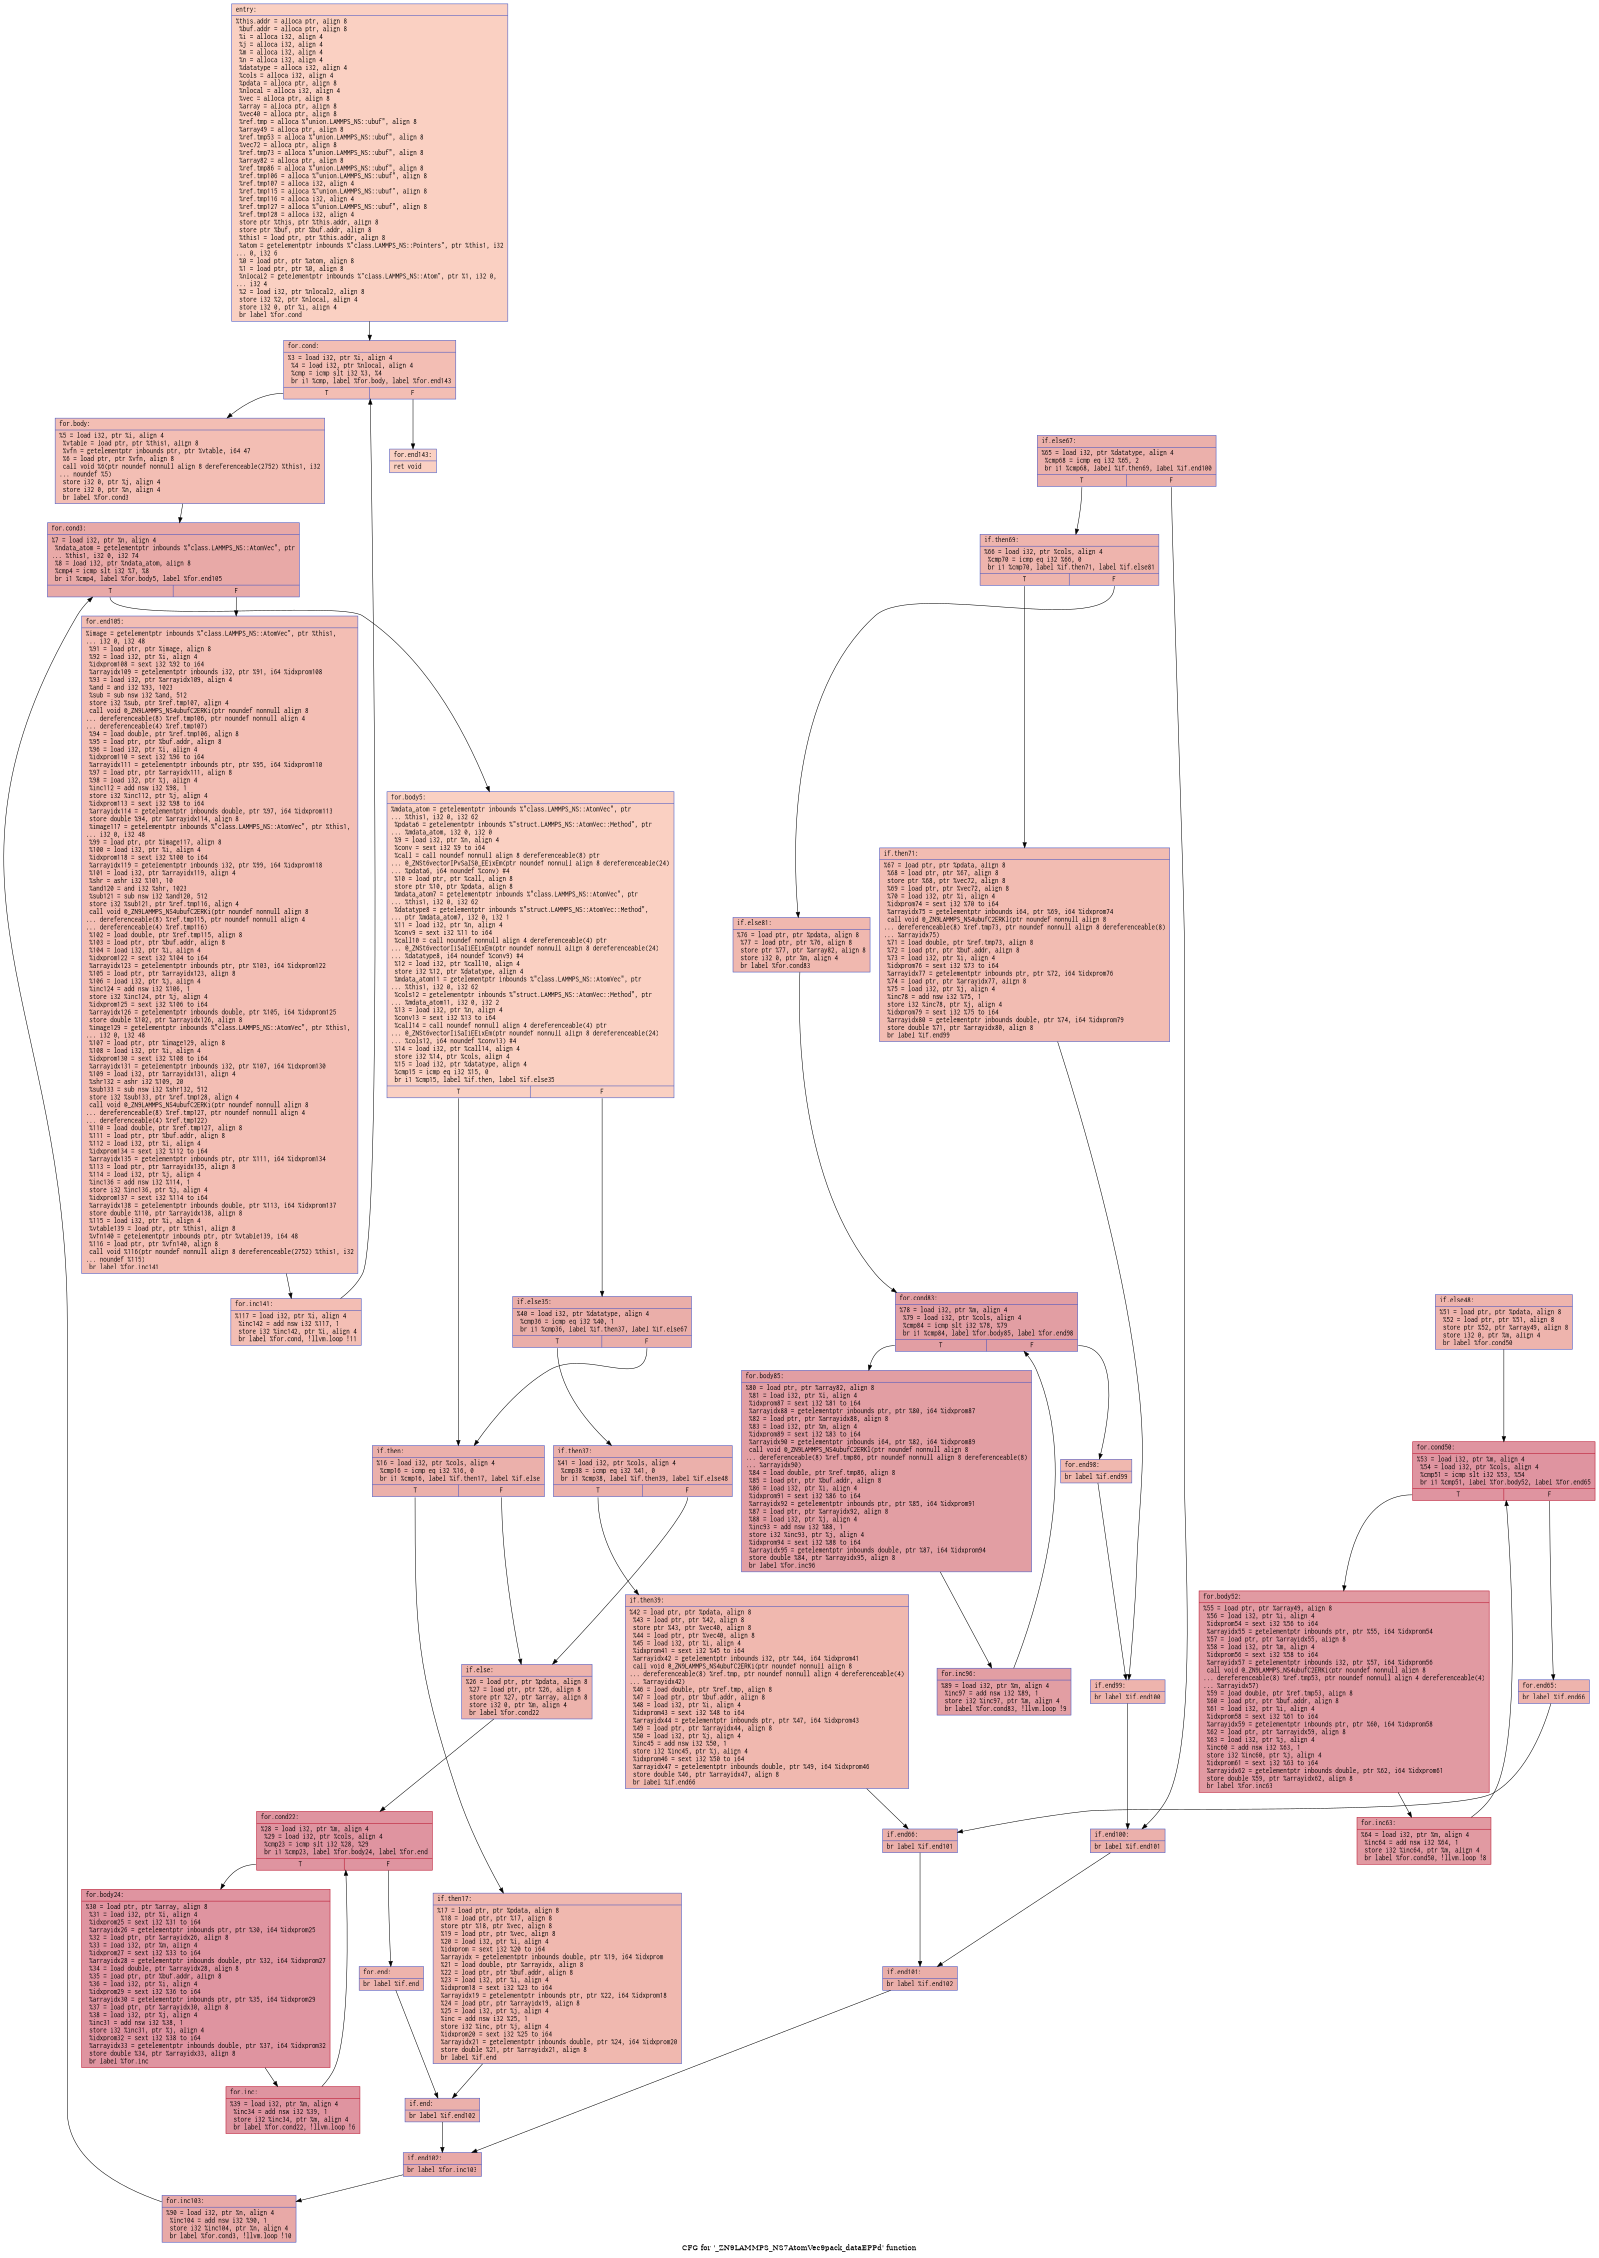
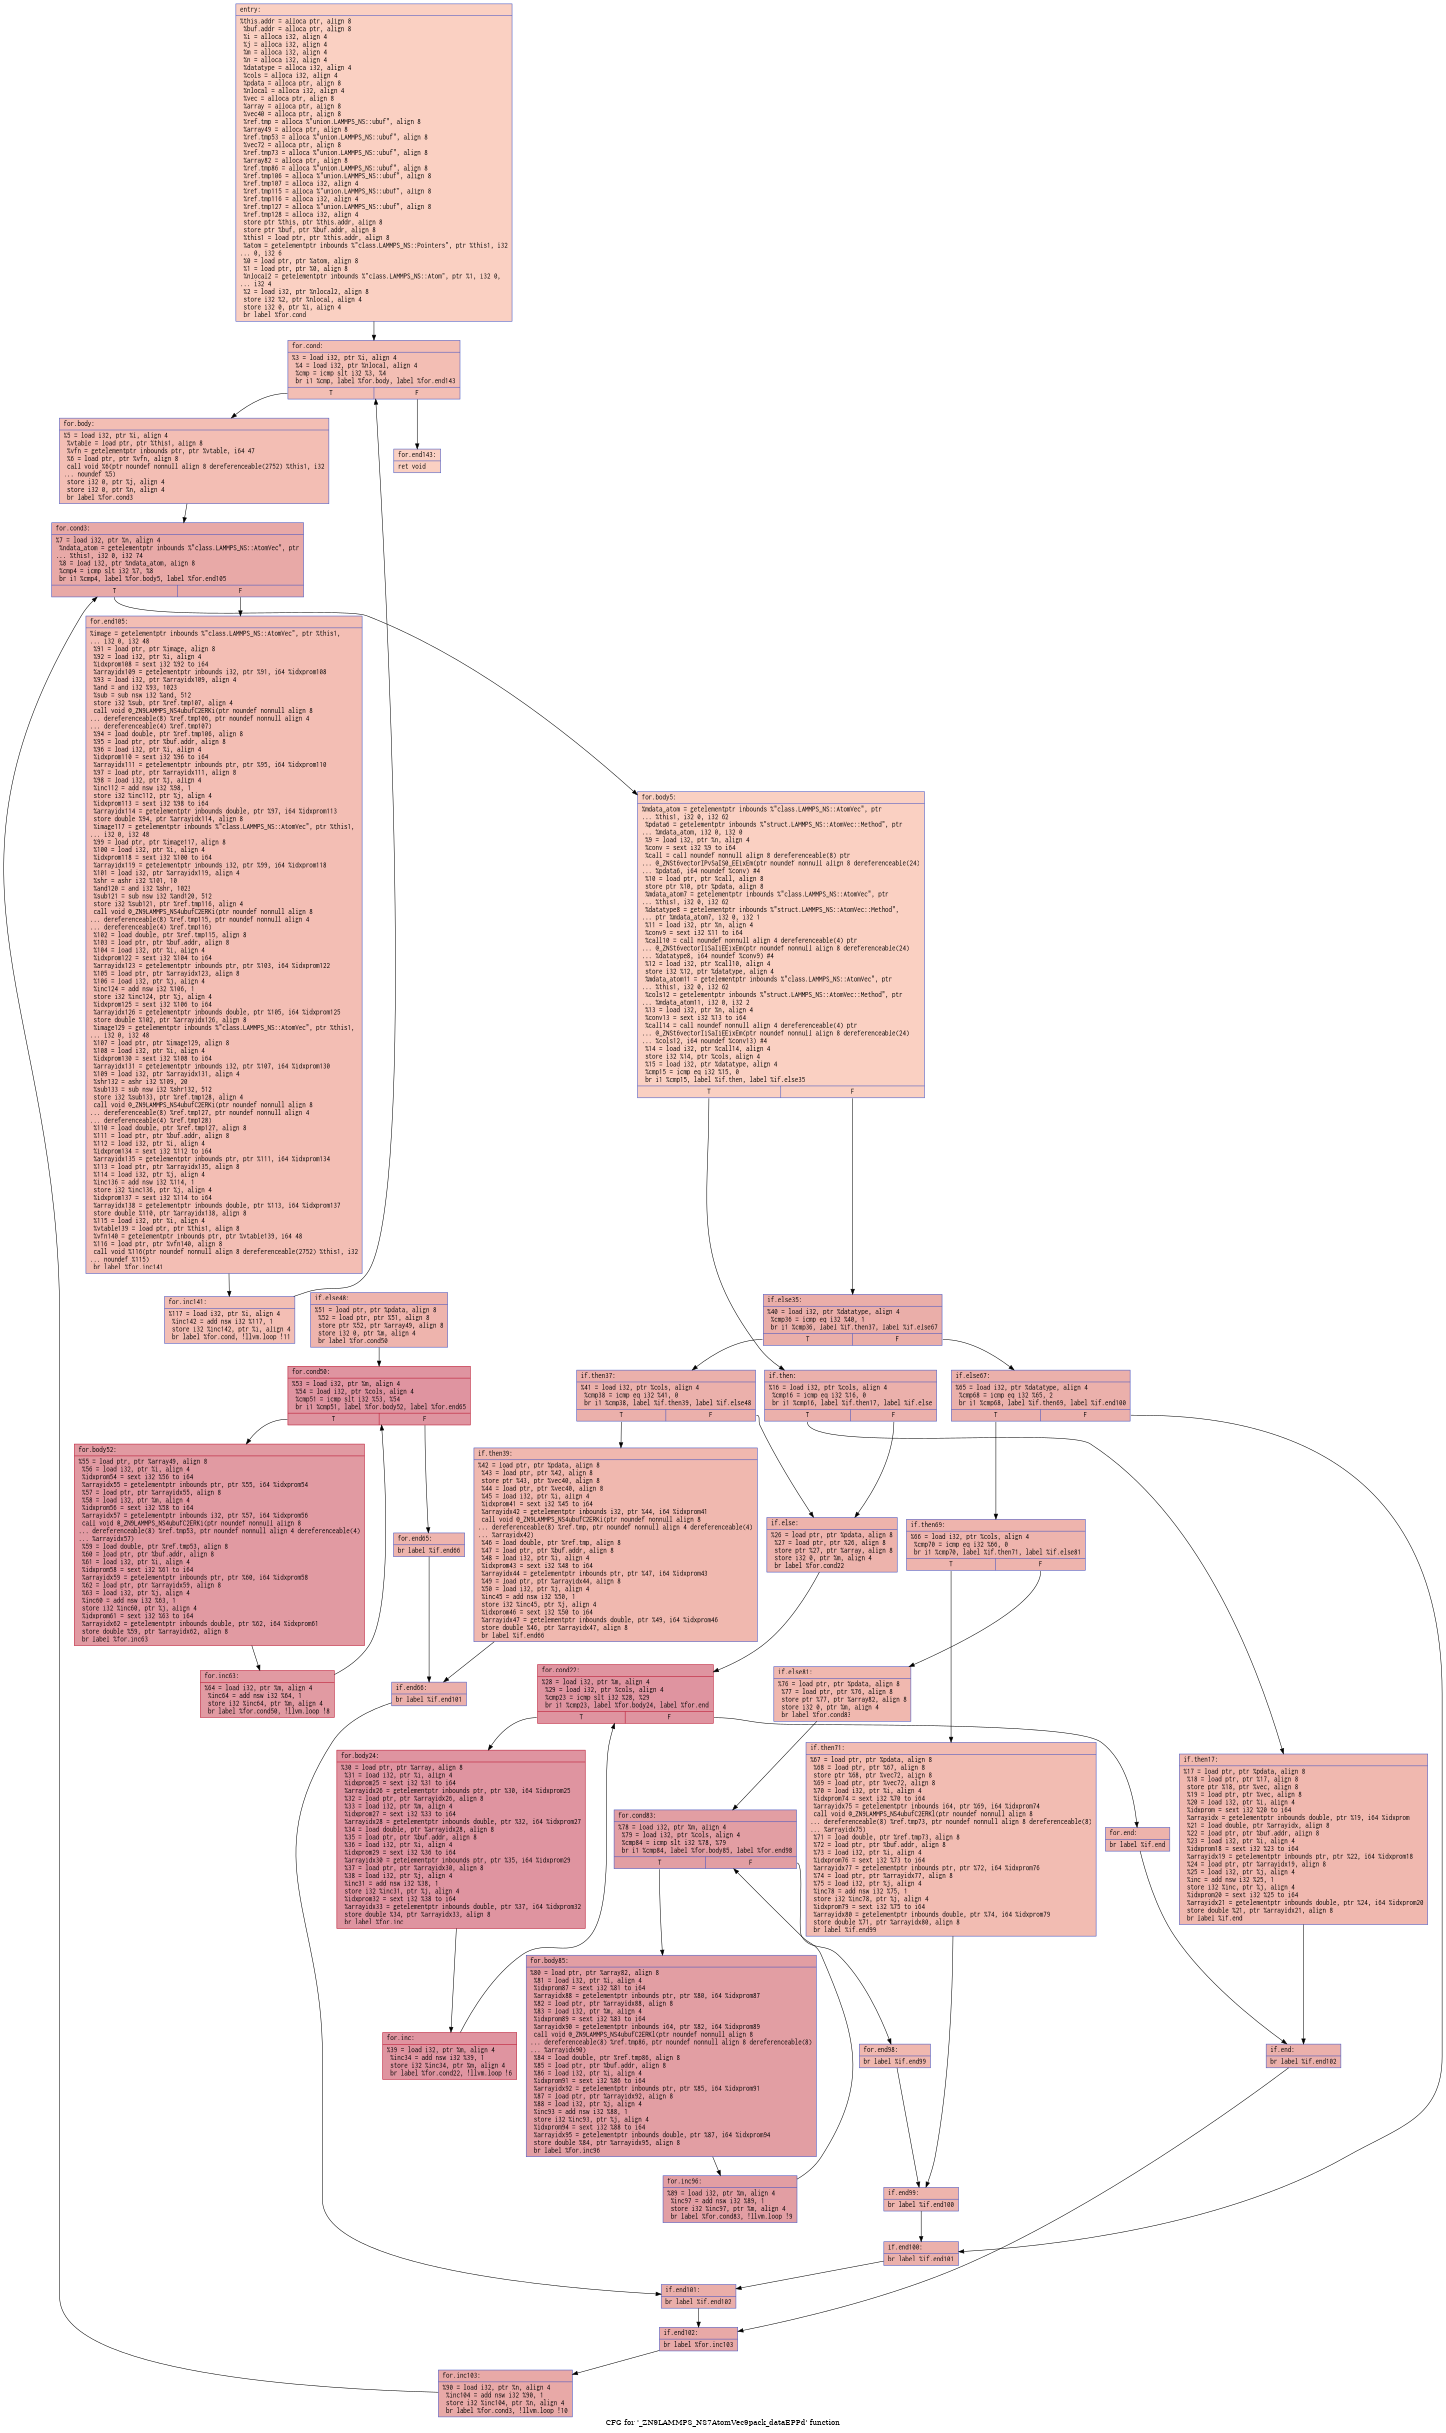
(147, 1120) -> (151, 1120)
(554, 1368) -> (978, 1348)
